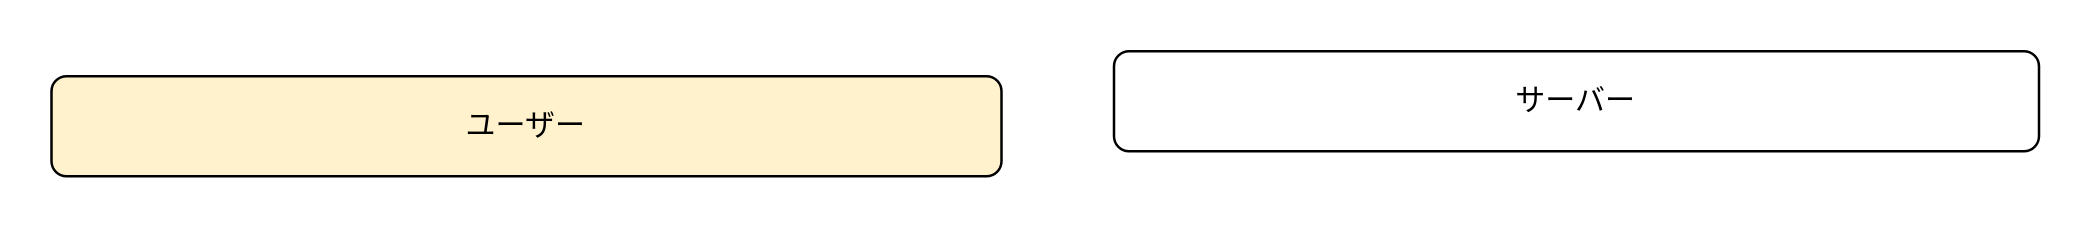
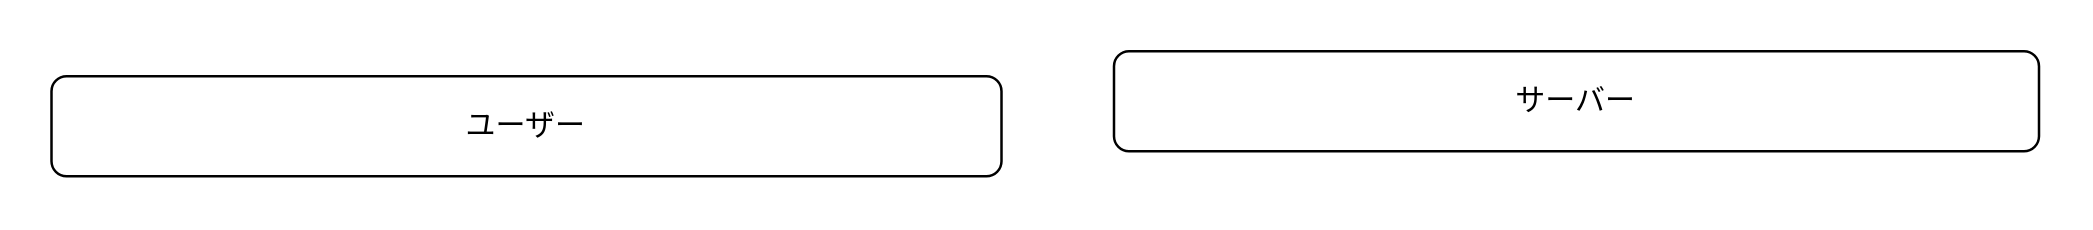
(526, 126) -> (526, 126)
